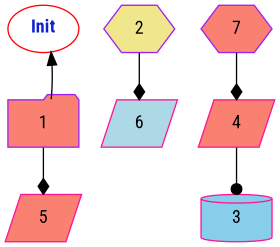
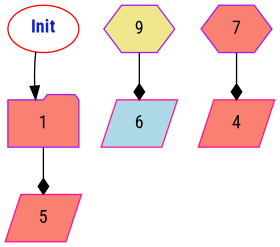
(139, 29) -> (139, 29)
(52, 82) -> (35, 69)
(237, 218) -> none
